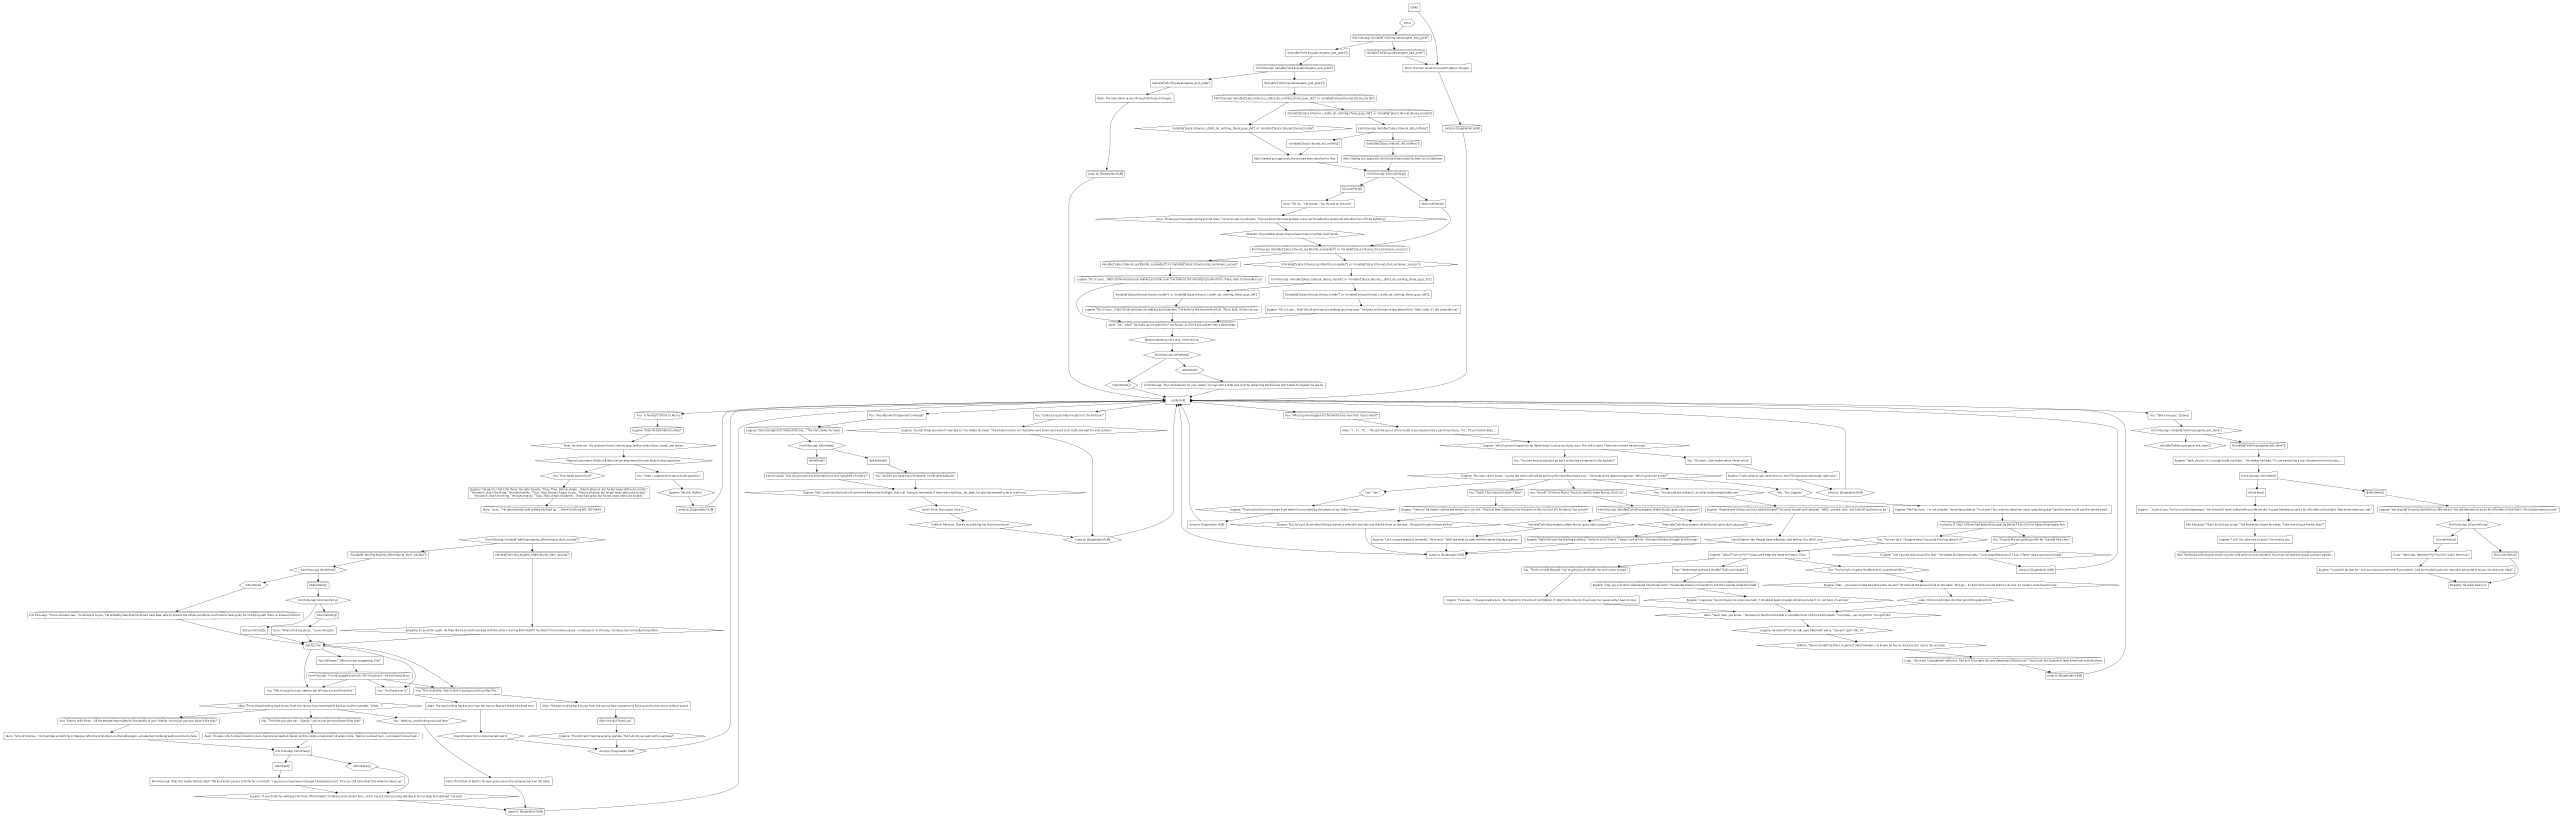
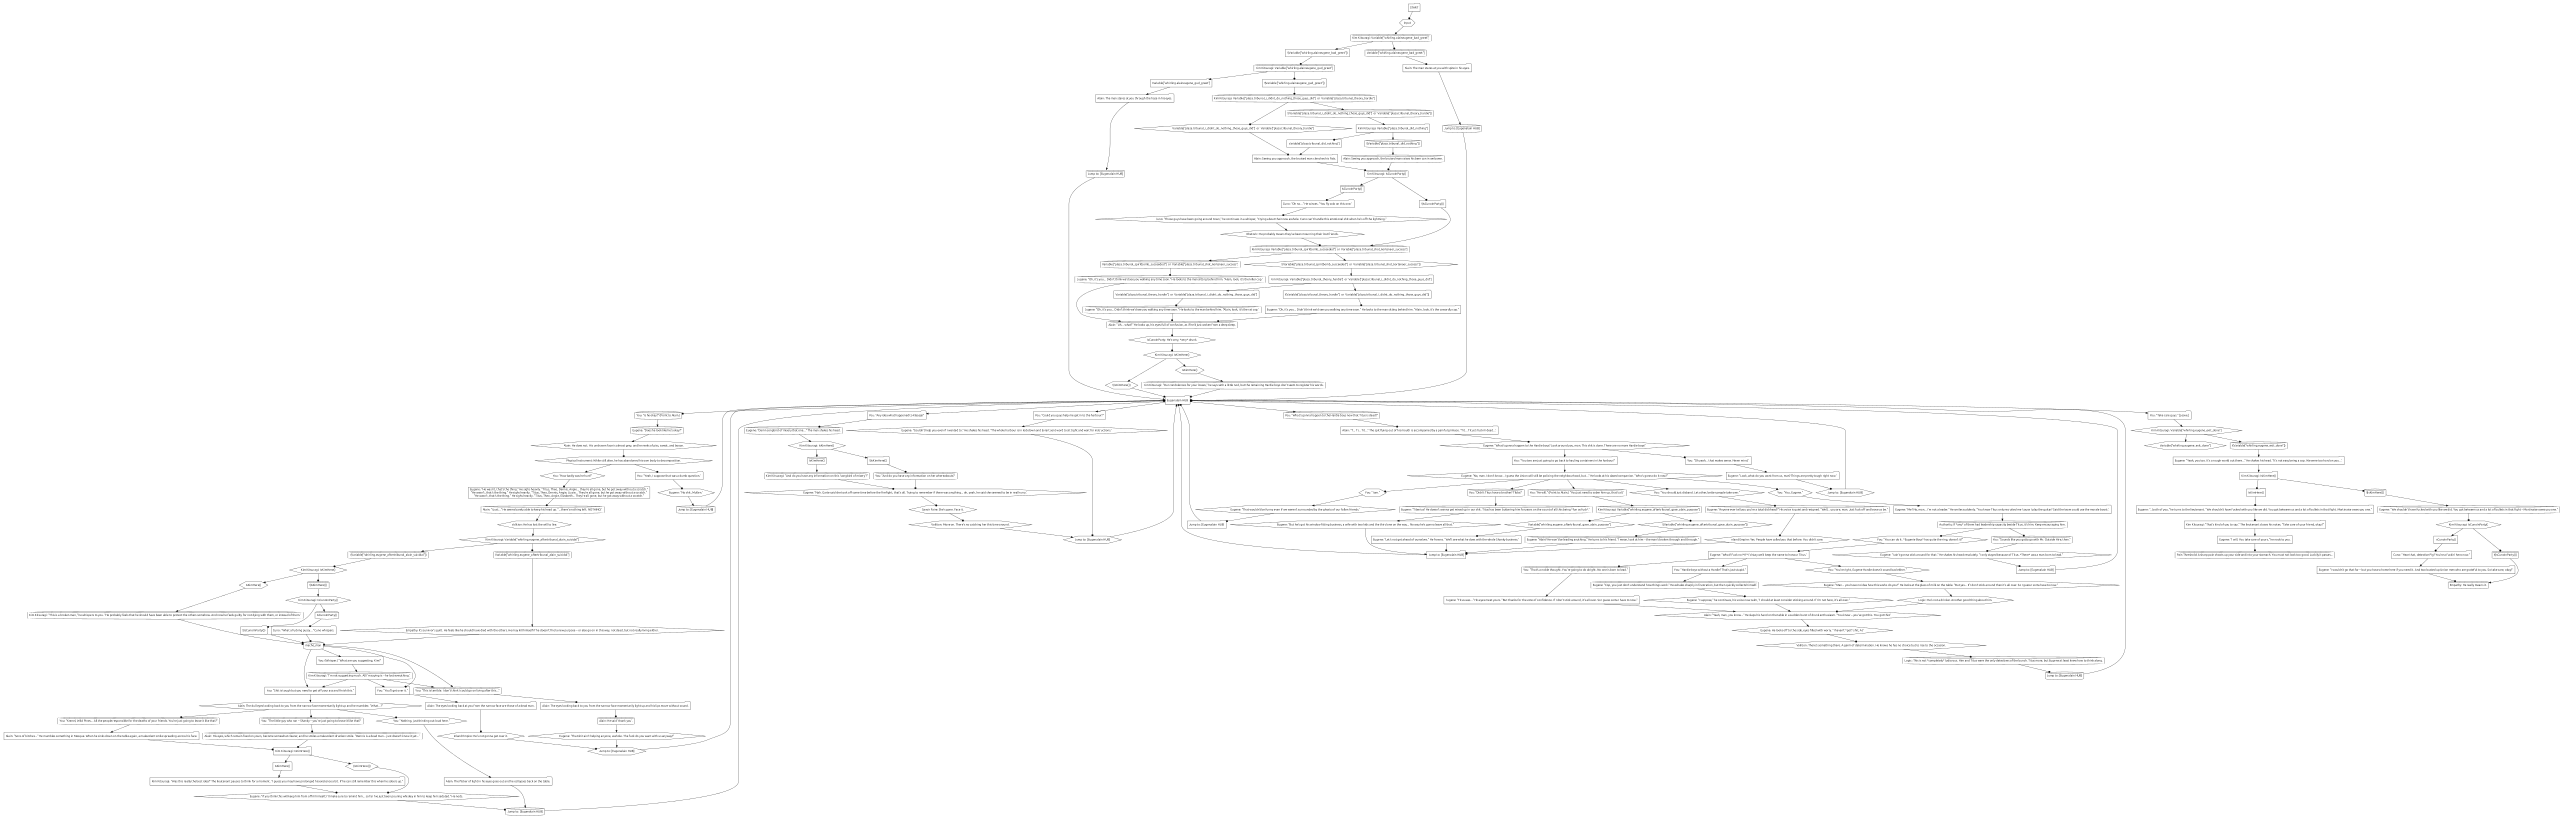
(1433, 35) -> (1411, 15)
(1172, 340) -> (1172, 340)
(1178, 400) -> (1178, 400)
none -> (534, 525)
